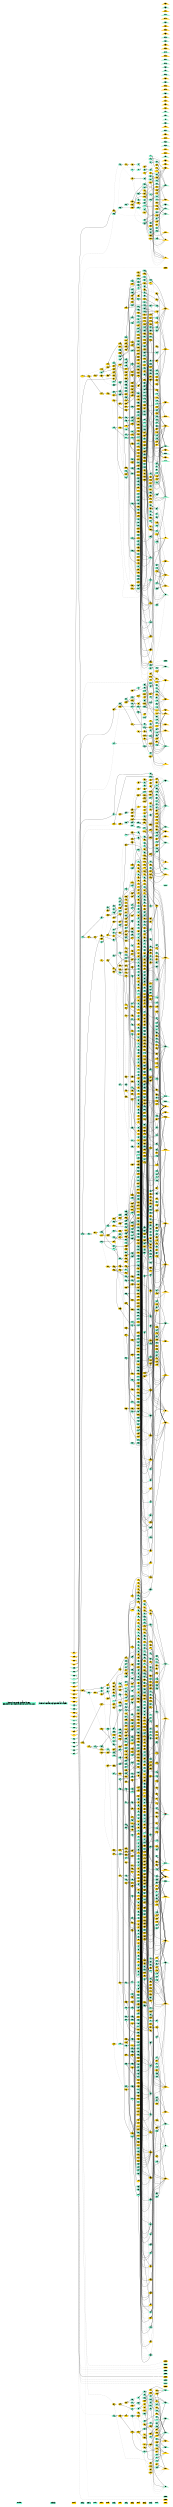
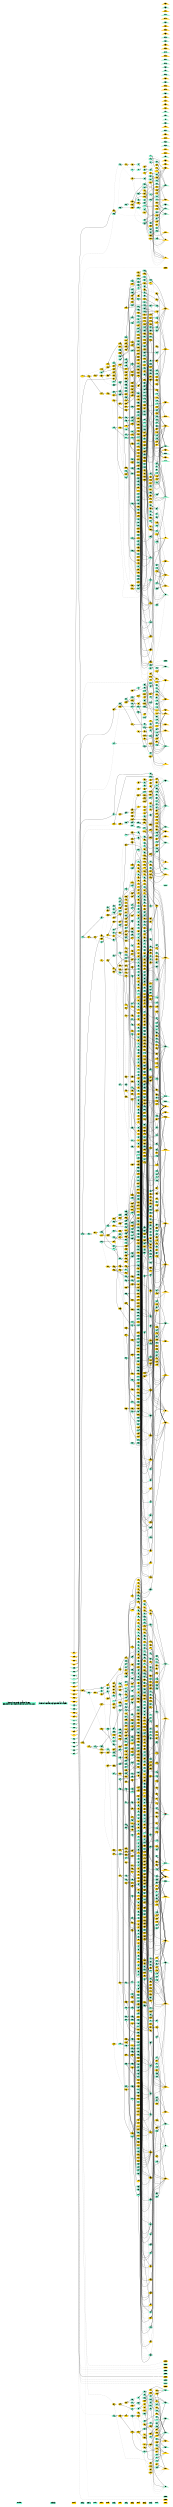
(157, 1194) -> (157, 1194)
